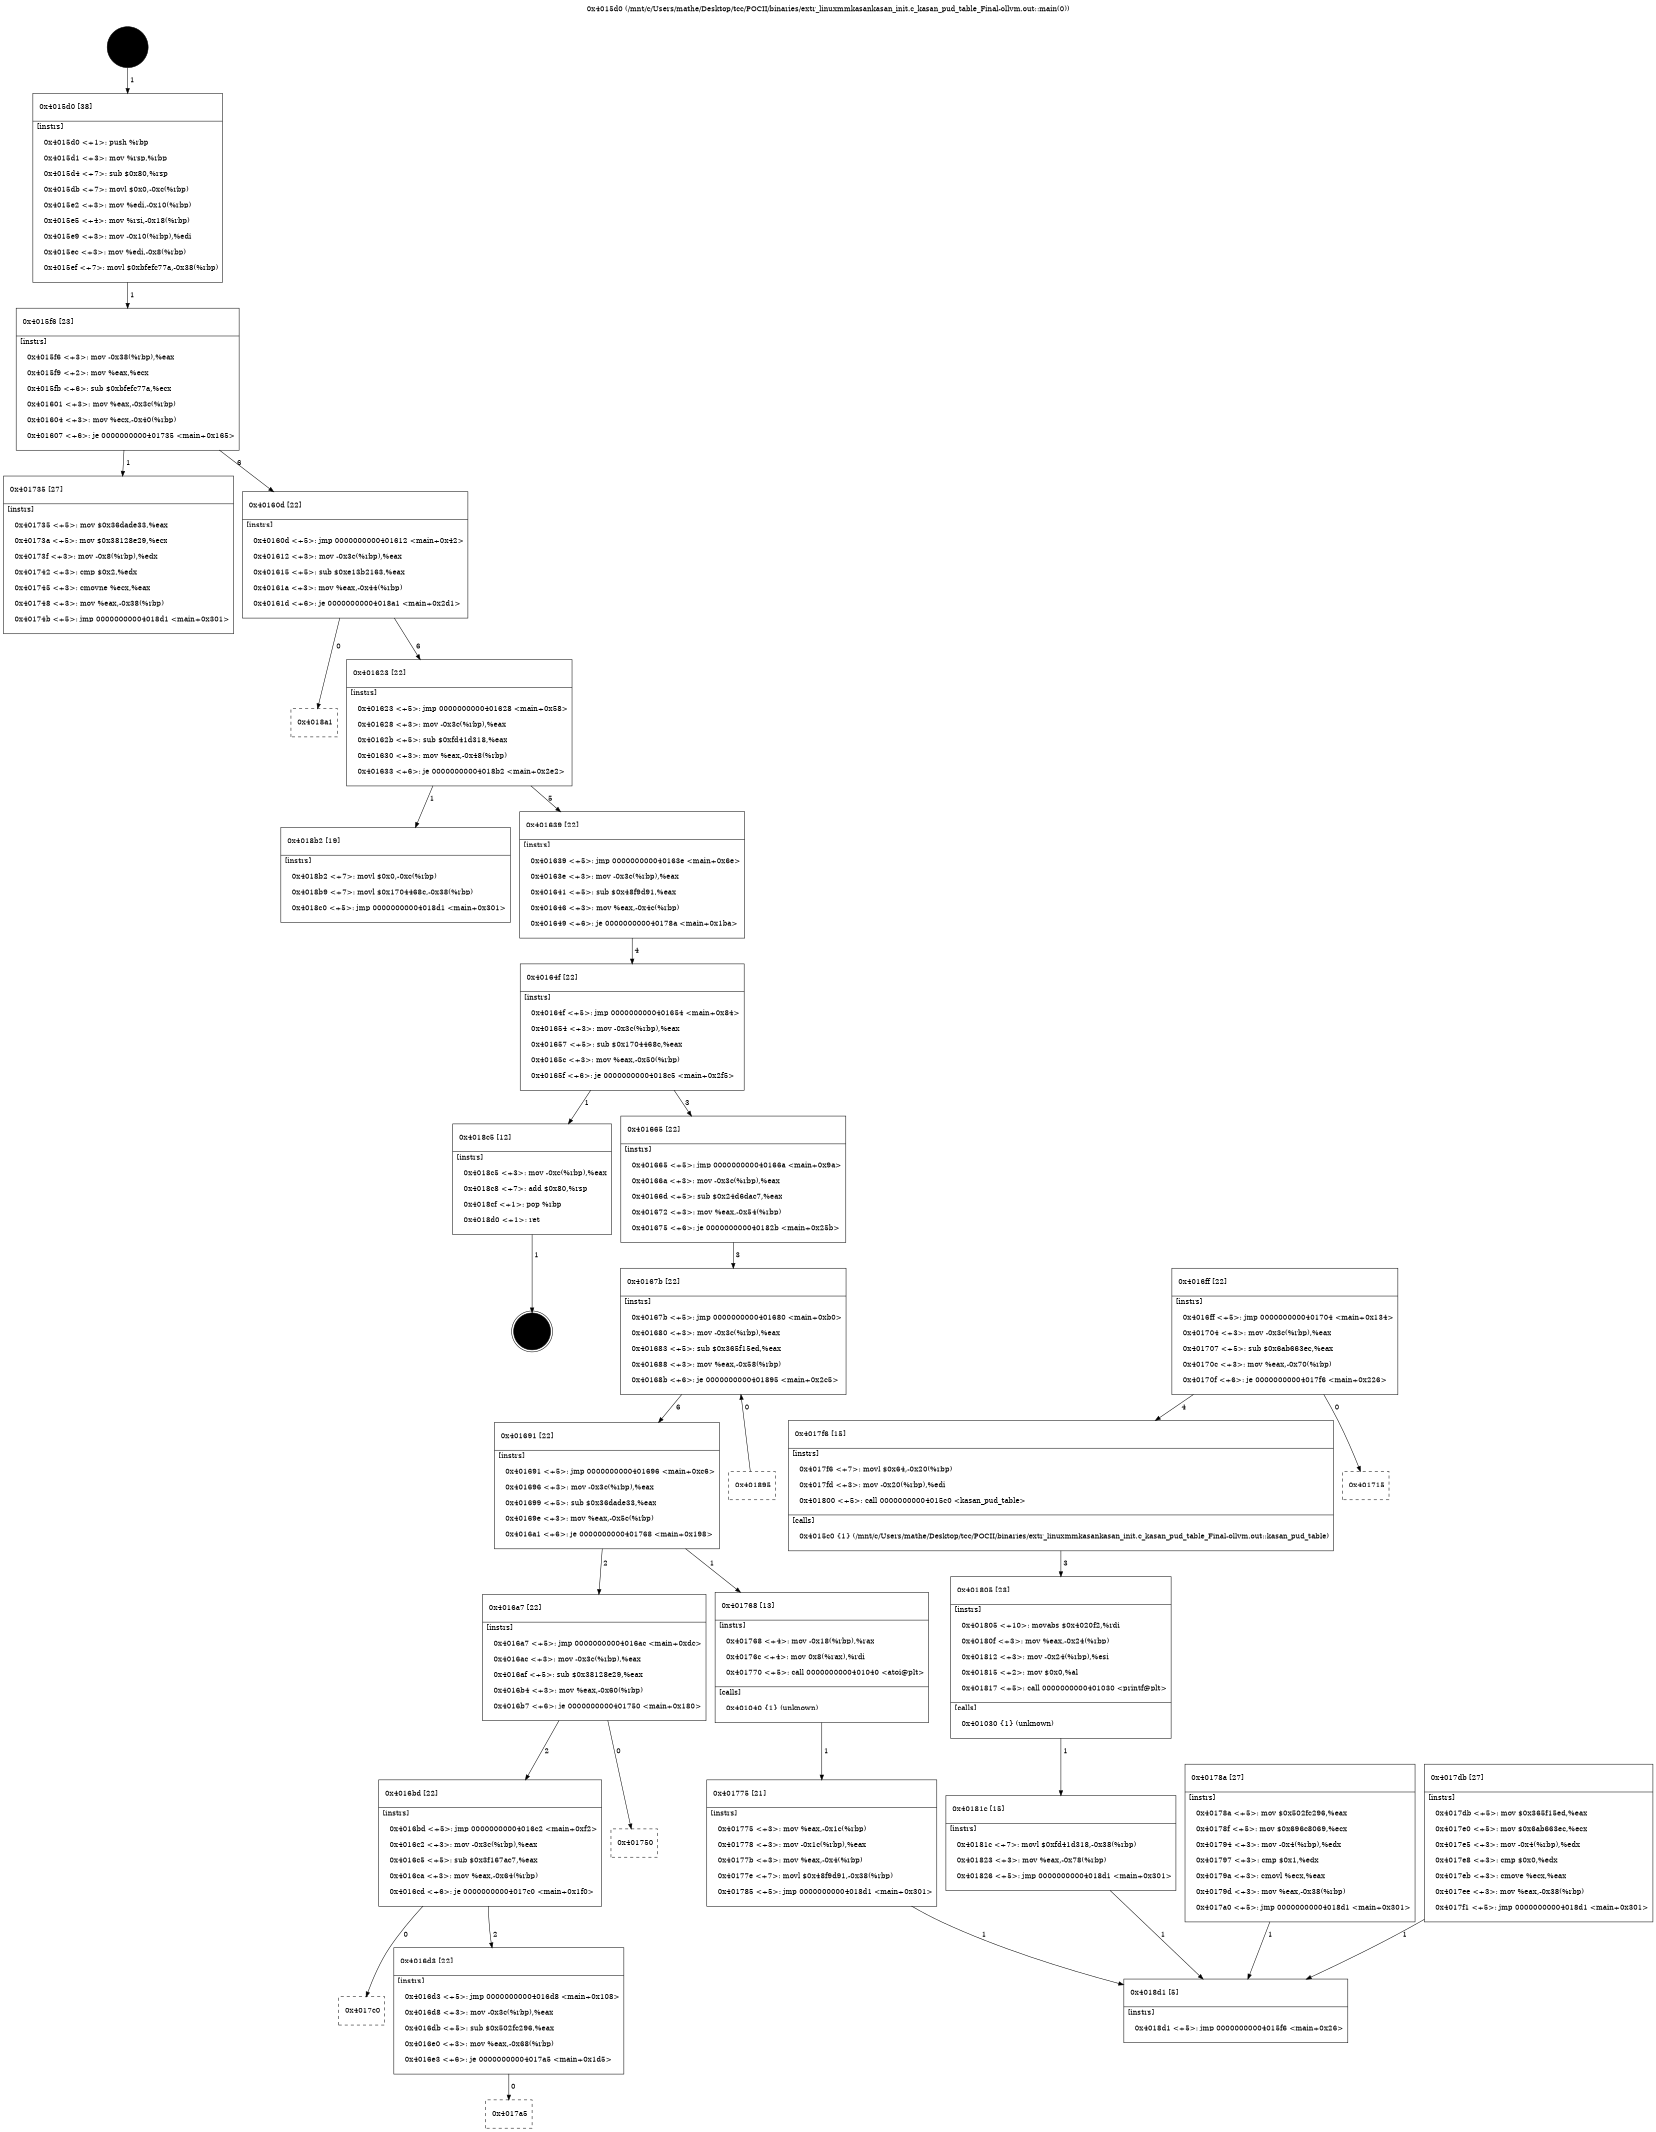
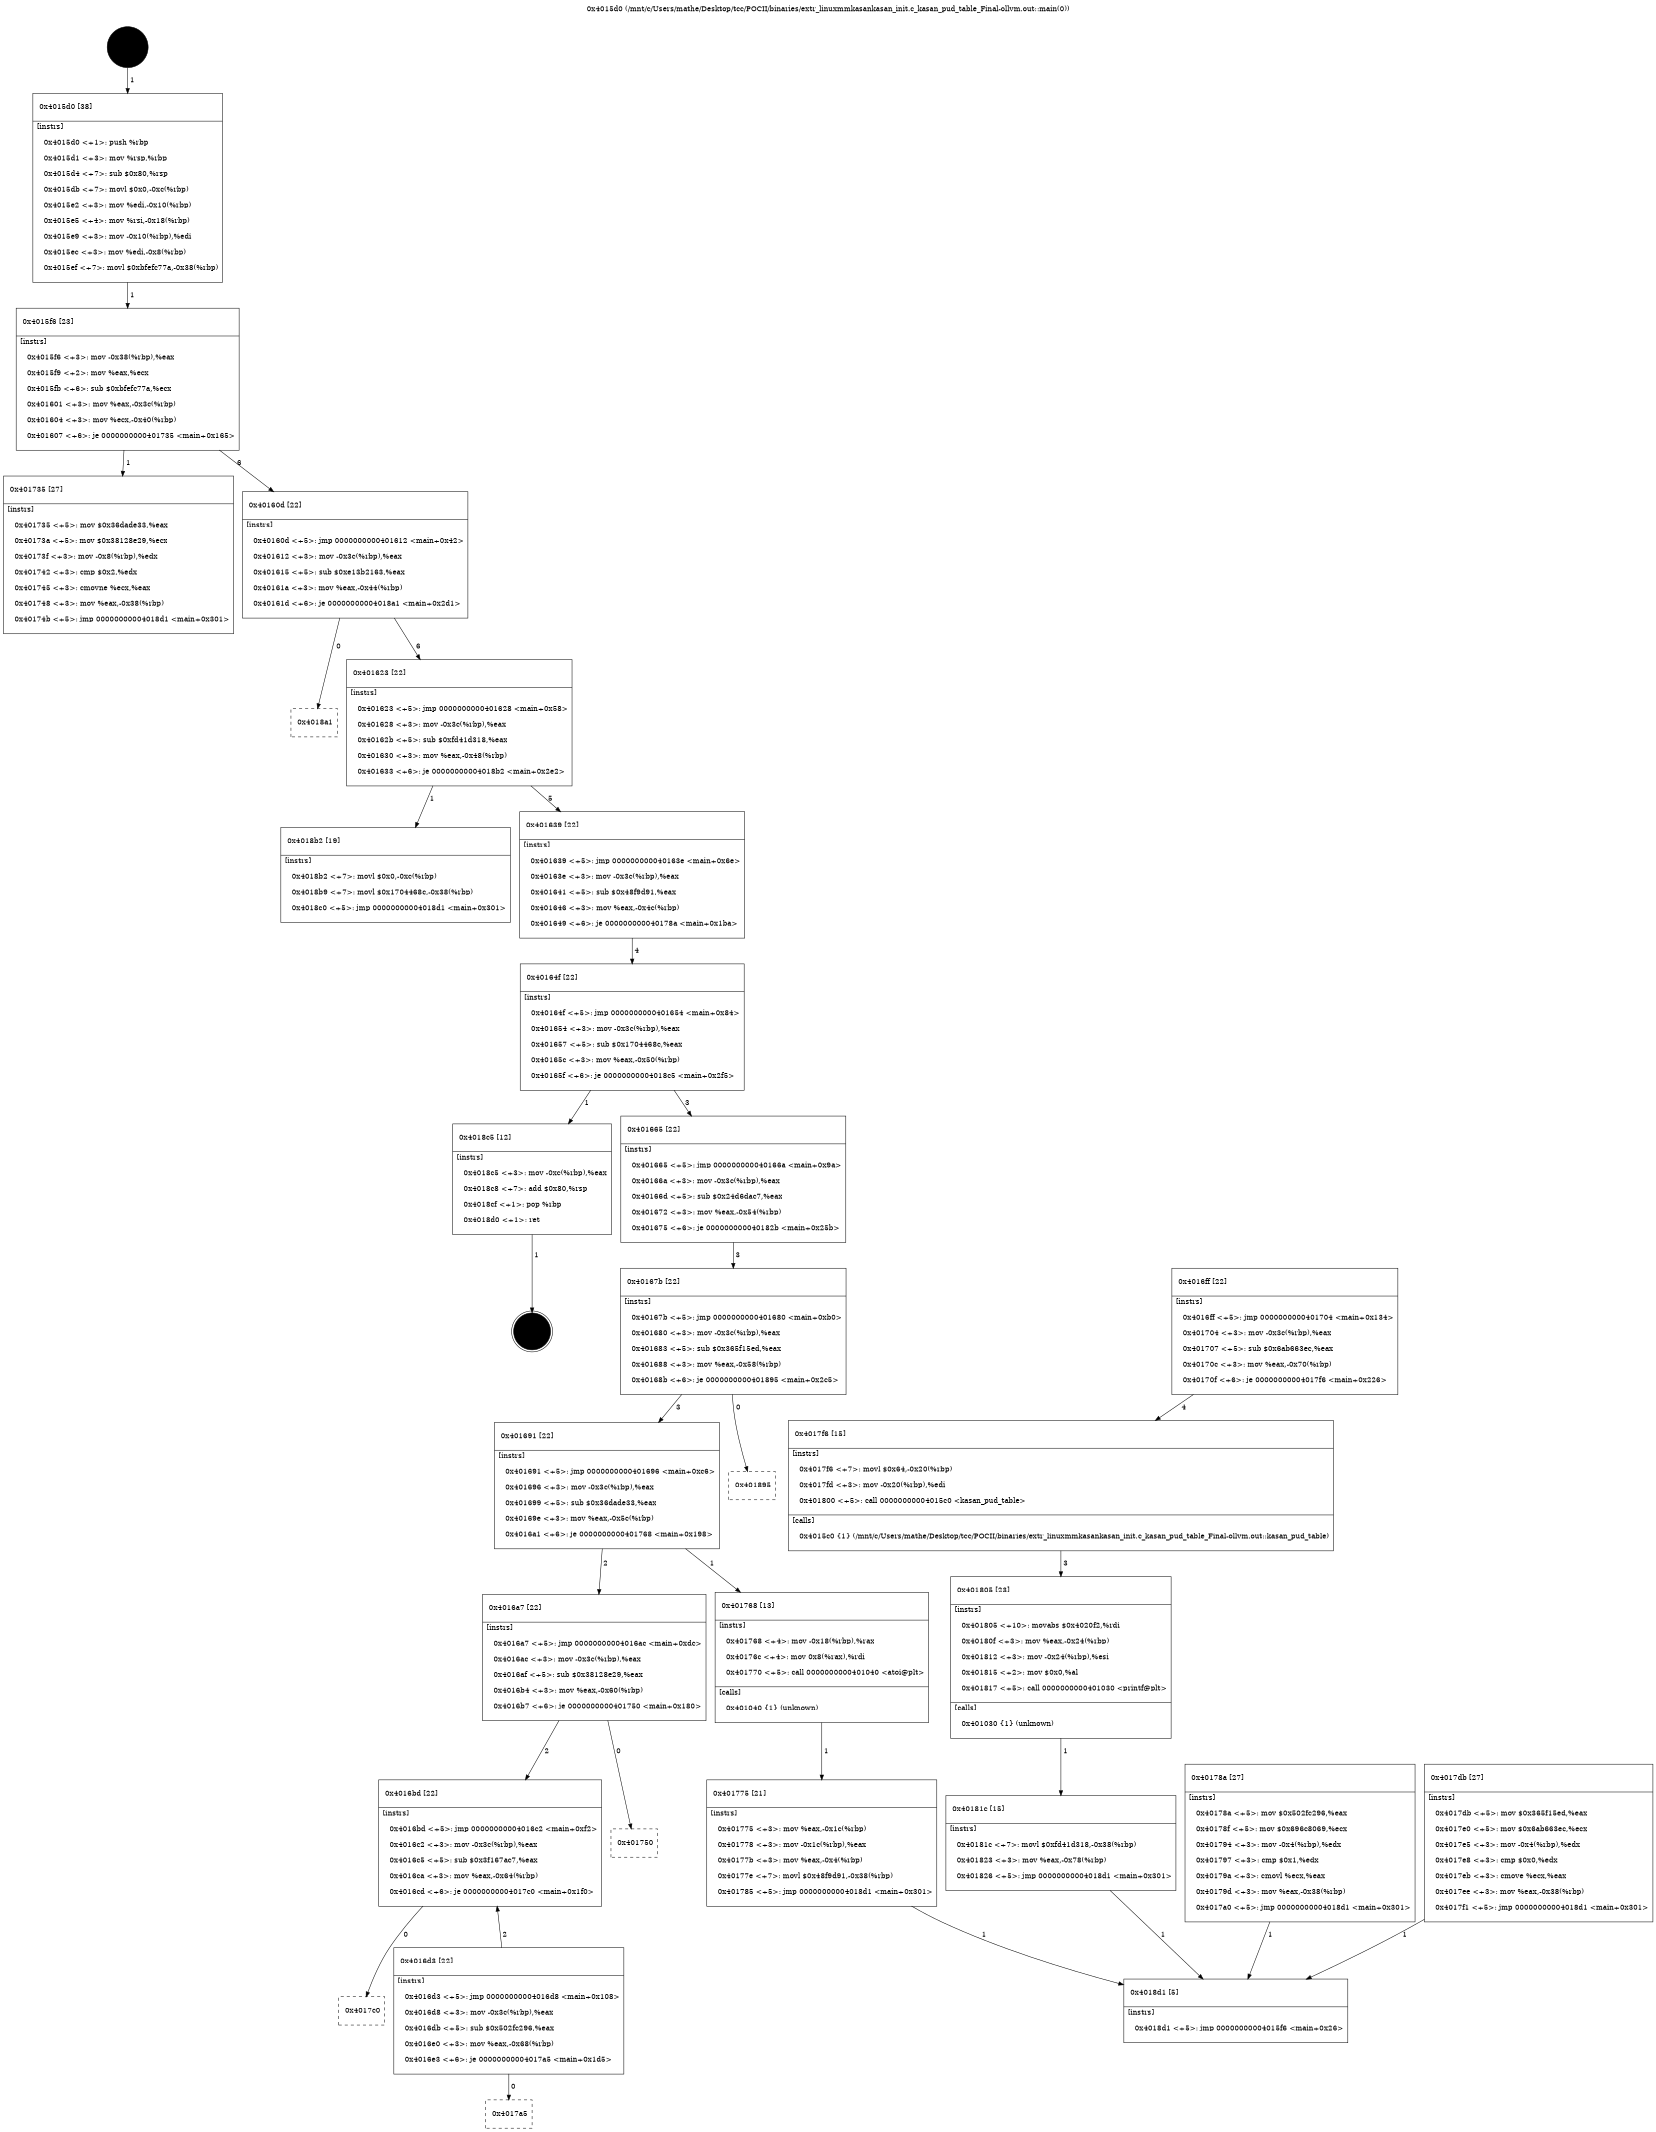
(677, 1408) -> (677, 1408)
(746, 1436) -> (737, 1431)
(1366, 1486) -> none
(489, 1924) -> (500, 1930)
